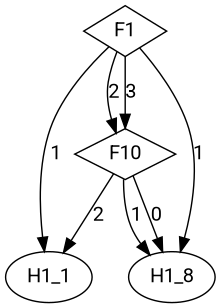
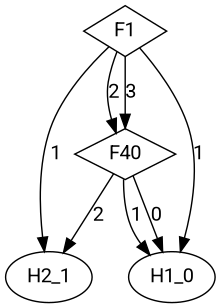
(125, 154) -> (125, 154)
(49, 277) -> (49, 277)
(172, 277) -> (172, 277)
